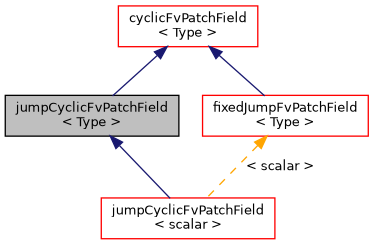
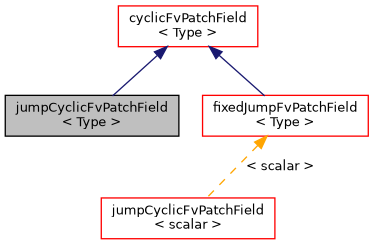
(145, 172) -> none
